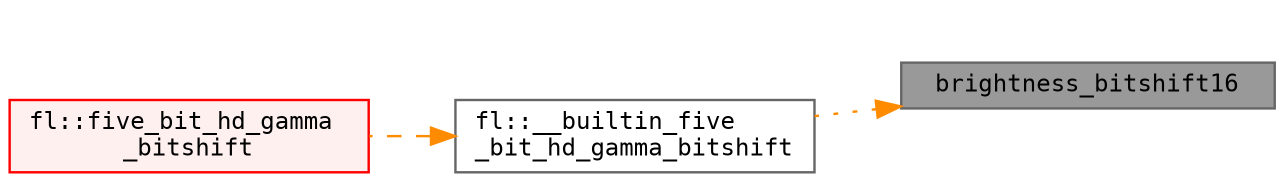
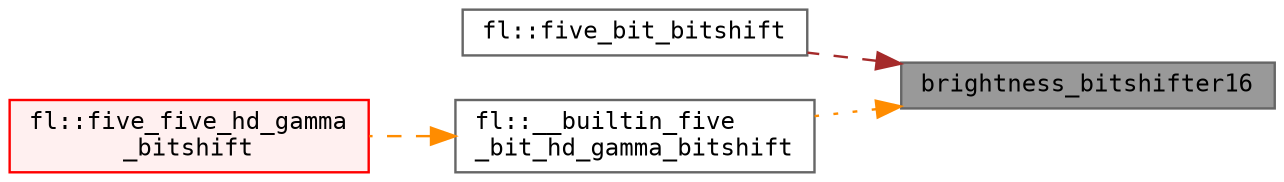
none -> (635, 33)
(1088, 86) -> (1088, 86)
(189, 136) -> (189, 136)
